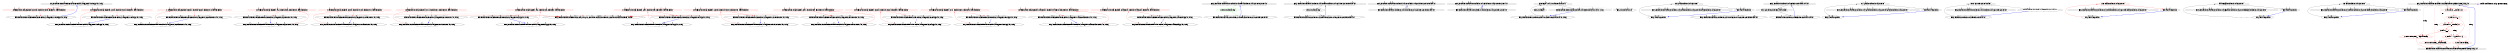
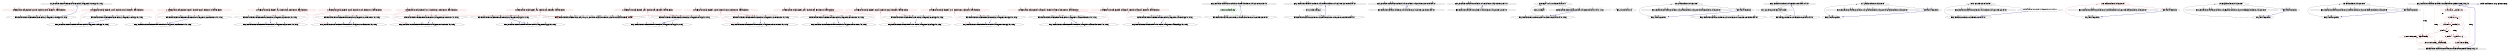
(2232, 4) -> (2232, 4)
(1314, 10) -> (1314, 10)
(1795, 17) -> (1795, 17)
